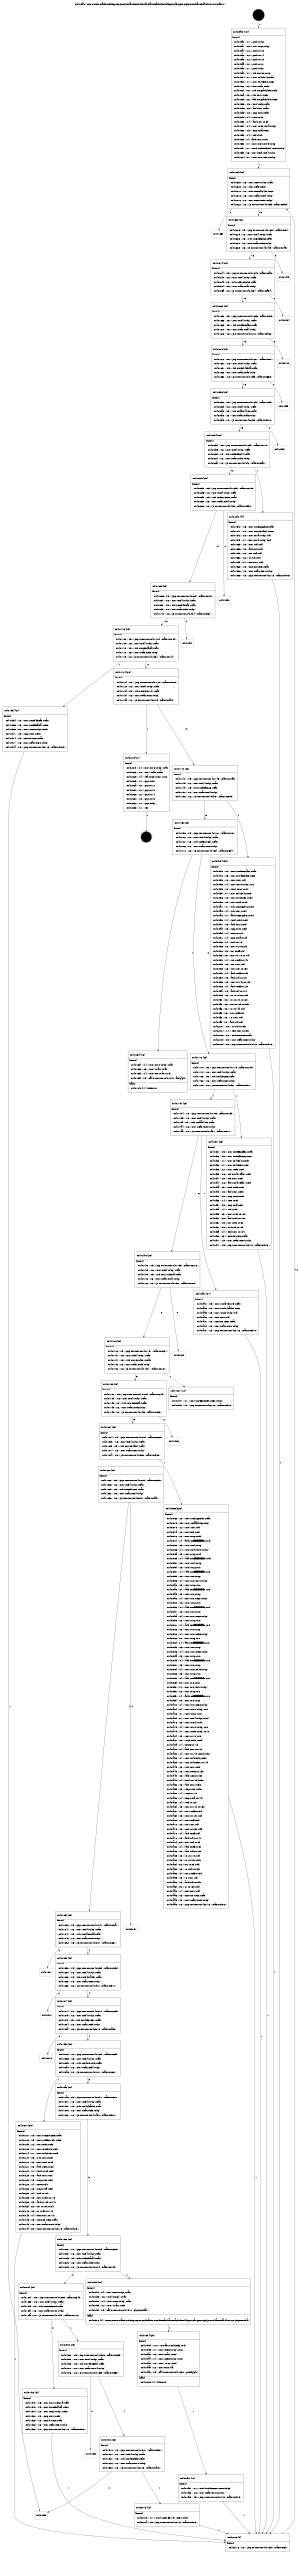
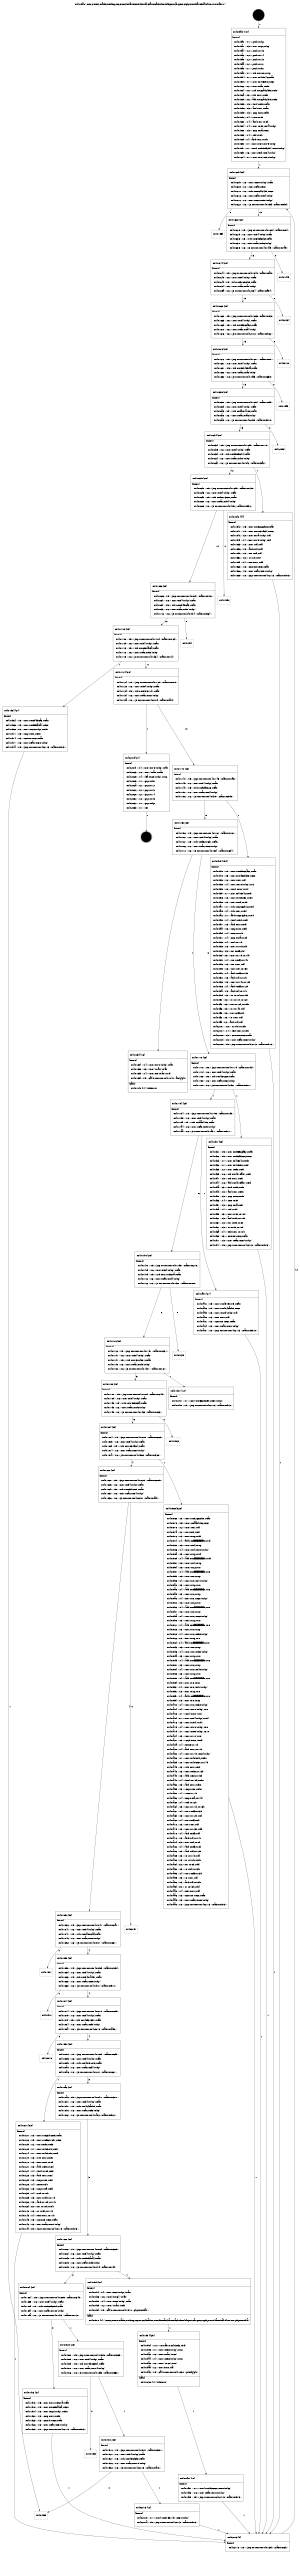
none -> (131, 1462)
